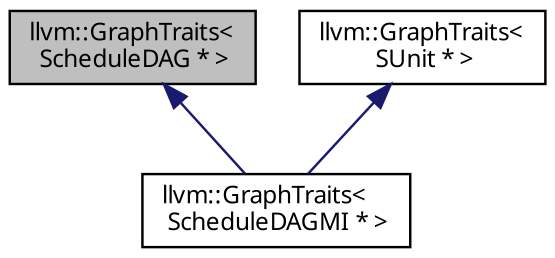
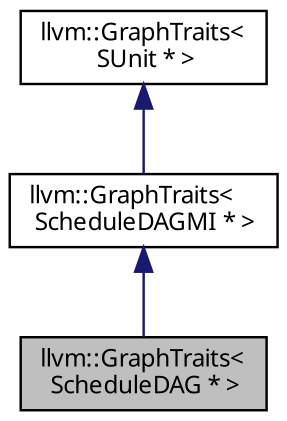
(213, 138) -> (144, 305)
